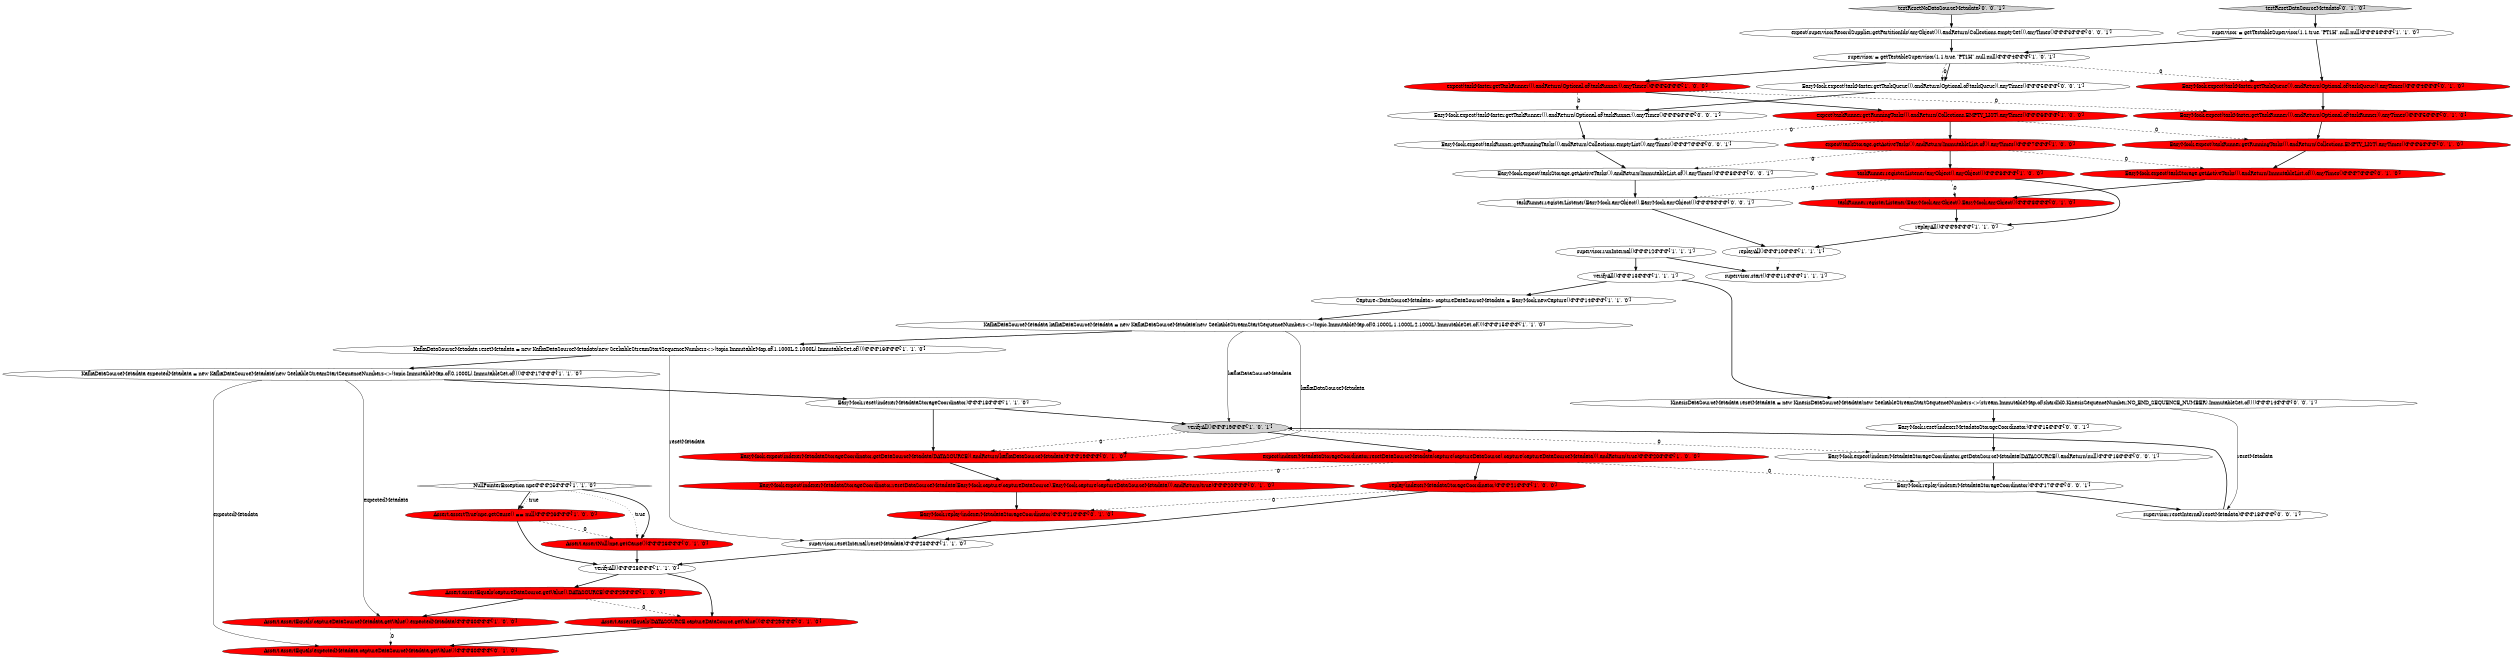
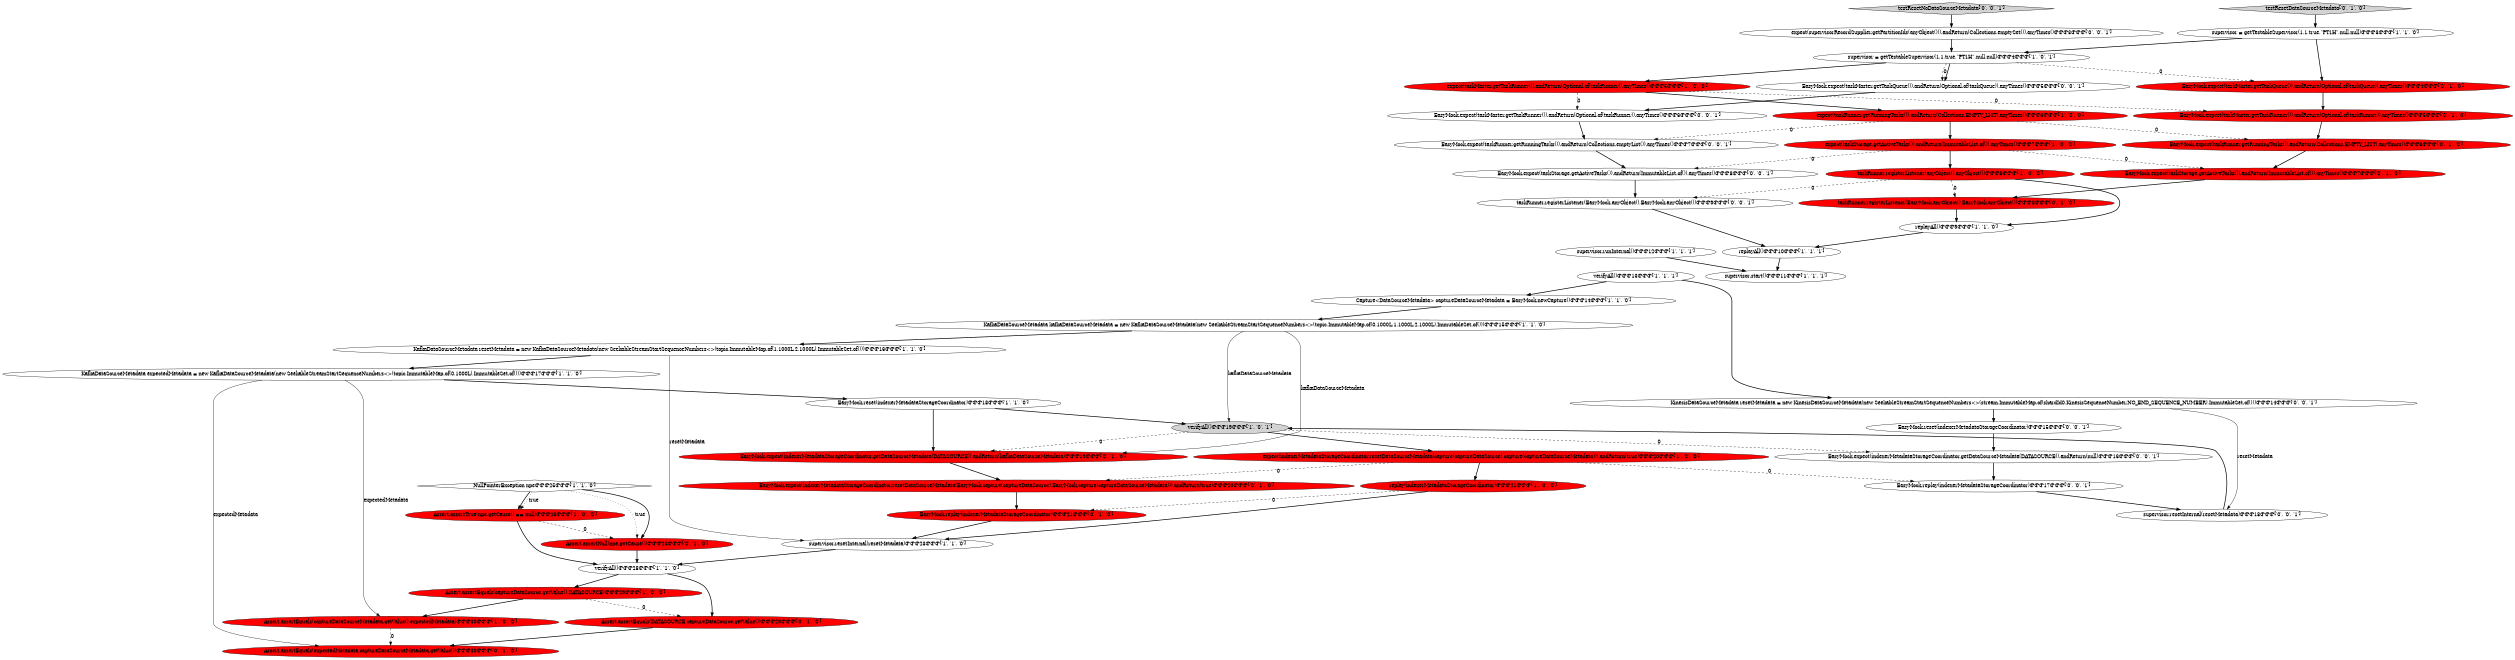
(1636, 263) -> none
(1779, 263) -> (1779, 263)
